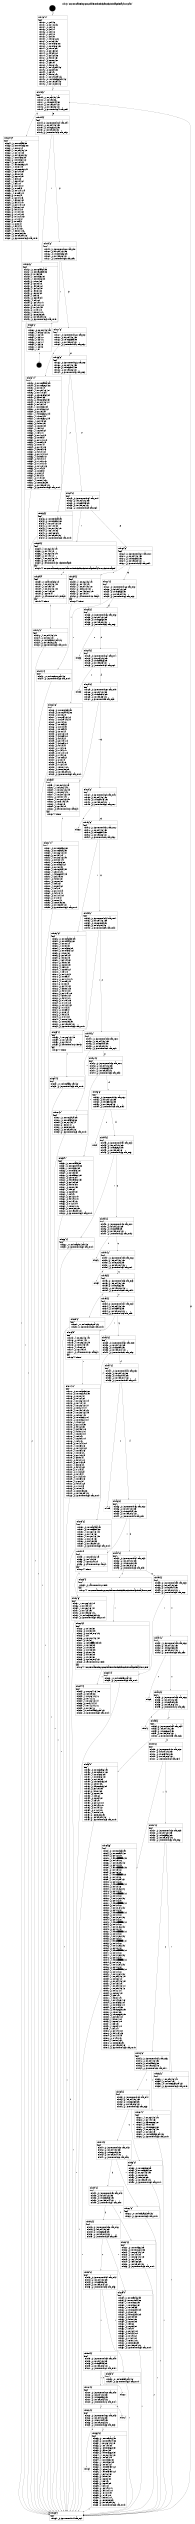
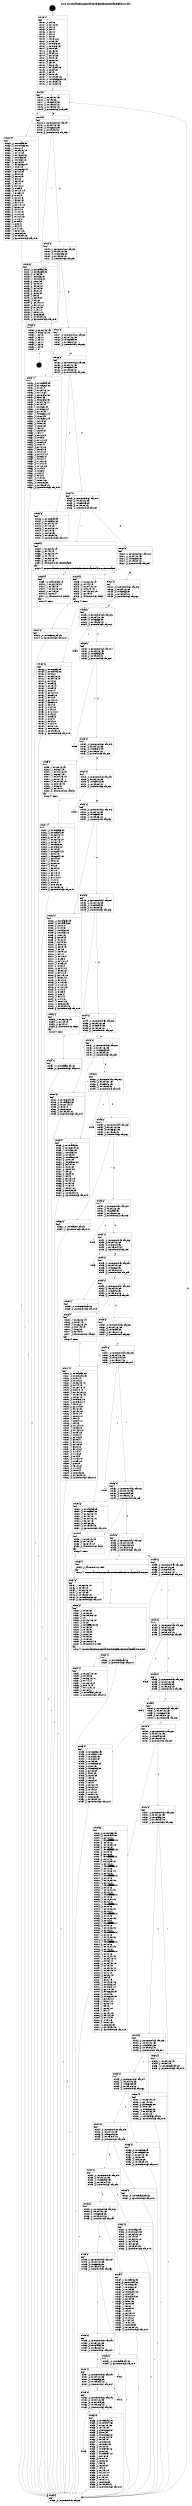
(50, 638) -> none
